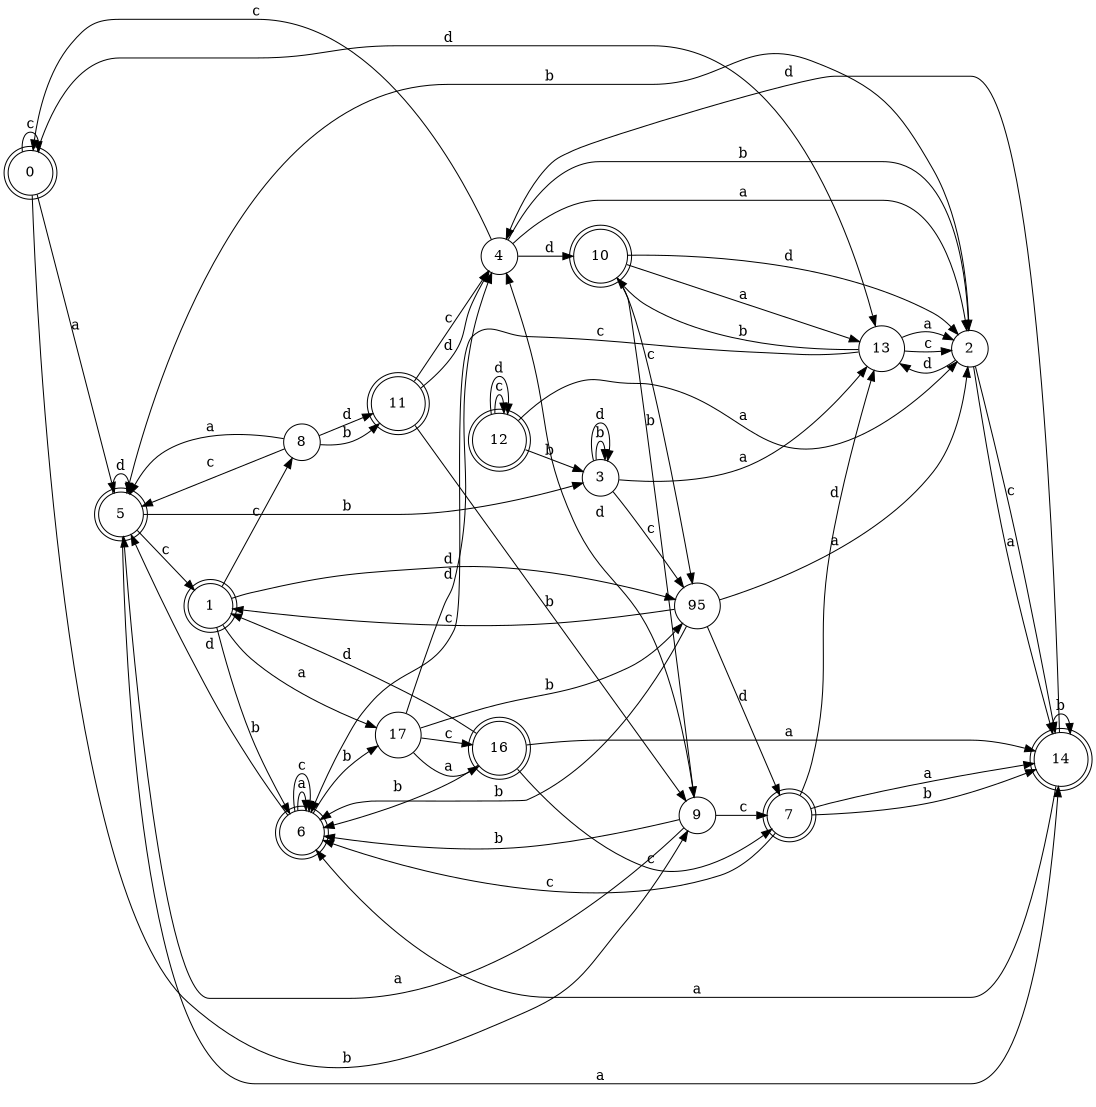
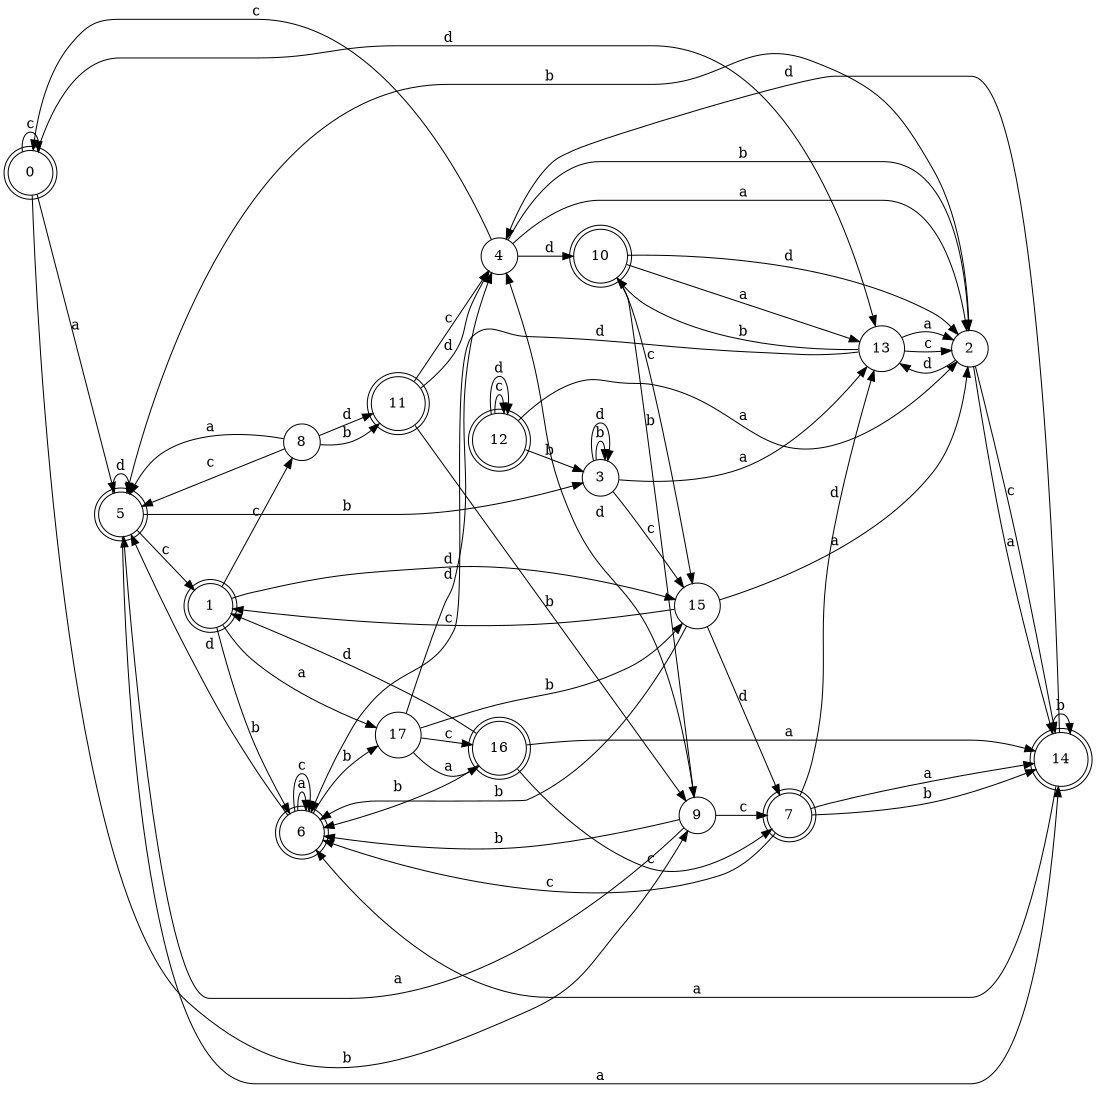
(601, 332) -> (601, 332)
(697, 606) -> (697, 606)
